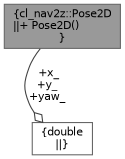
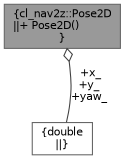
(25, 80) -> (71, 92)
